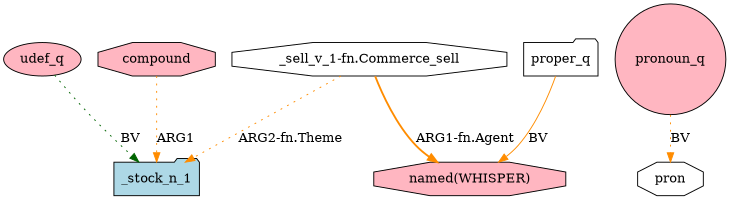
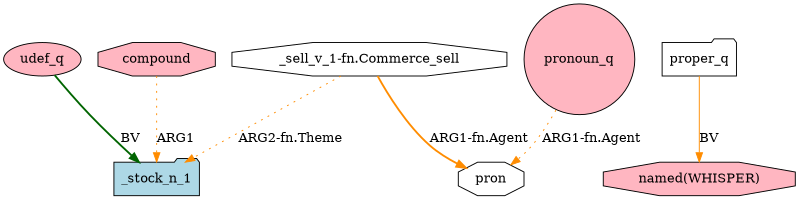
(92, 117) -> (92, 117)
(397, 120) -> (411, 126)
(680, 139) -> (592, 139)
